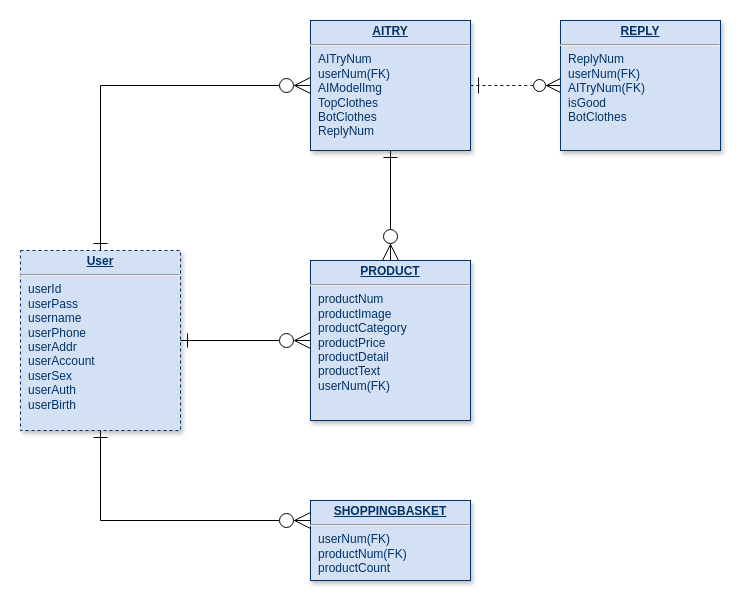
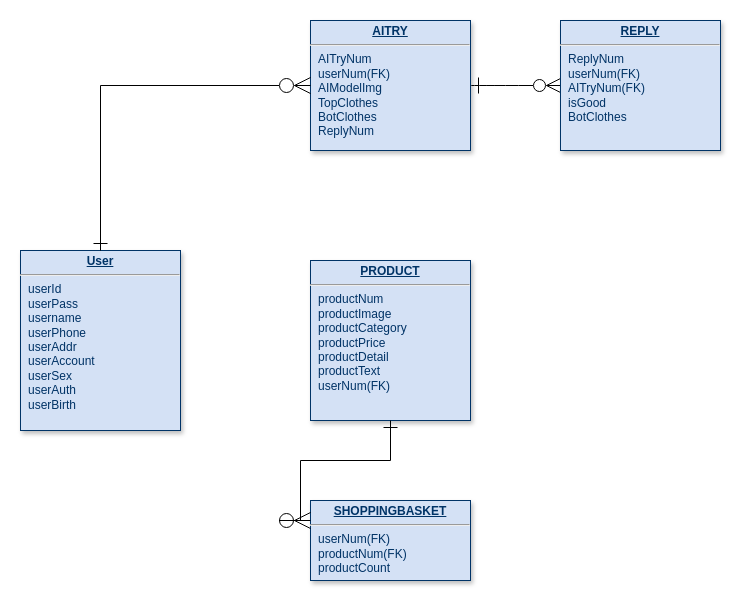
(501, 86) -> (501, 86)
(391, 190) -> none
(101, 341) -> (101, 341)
(230, 341) -> none
(145, 521) -> (325, 461)
